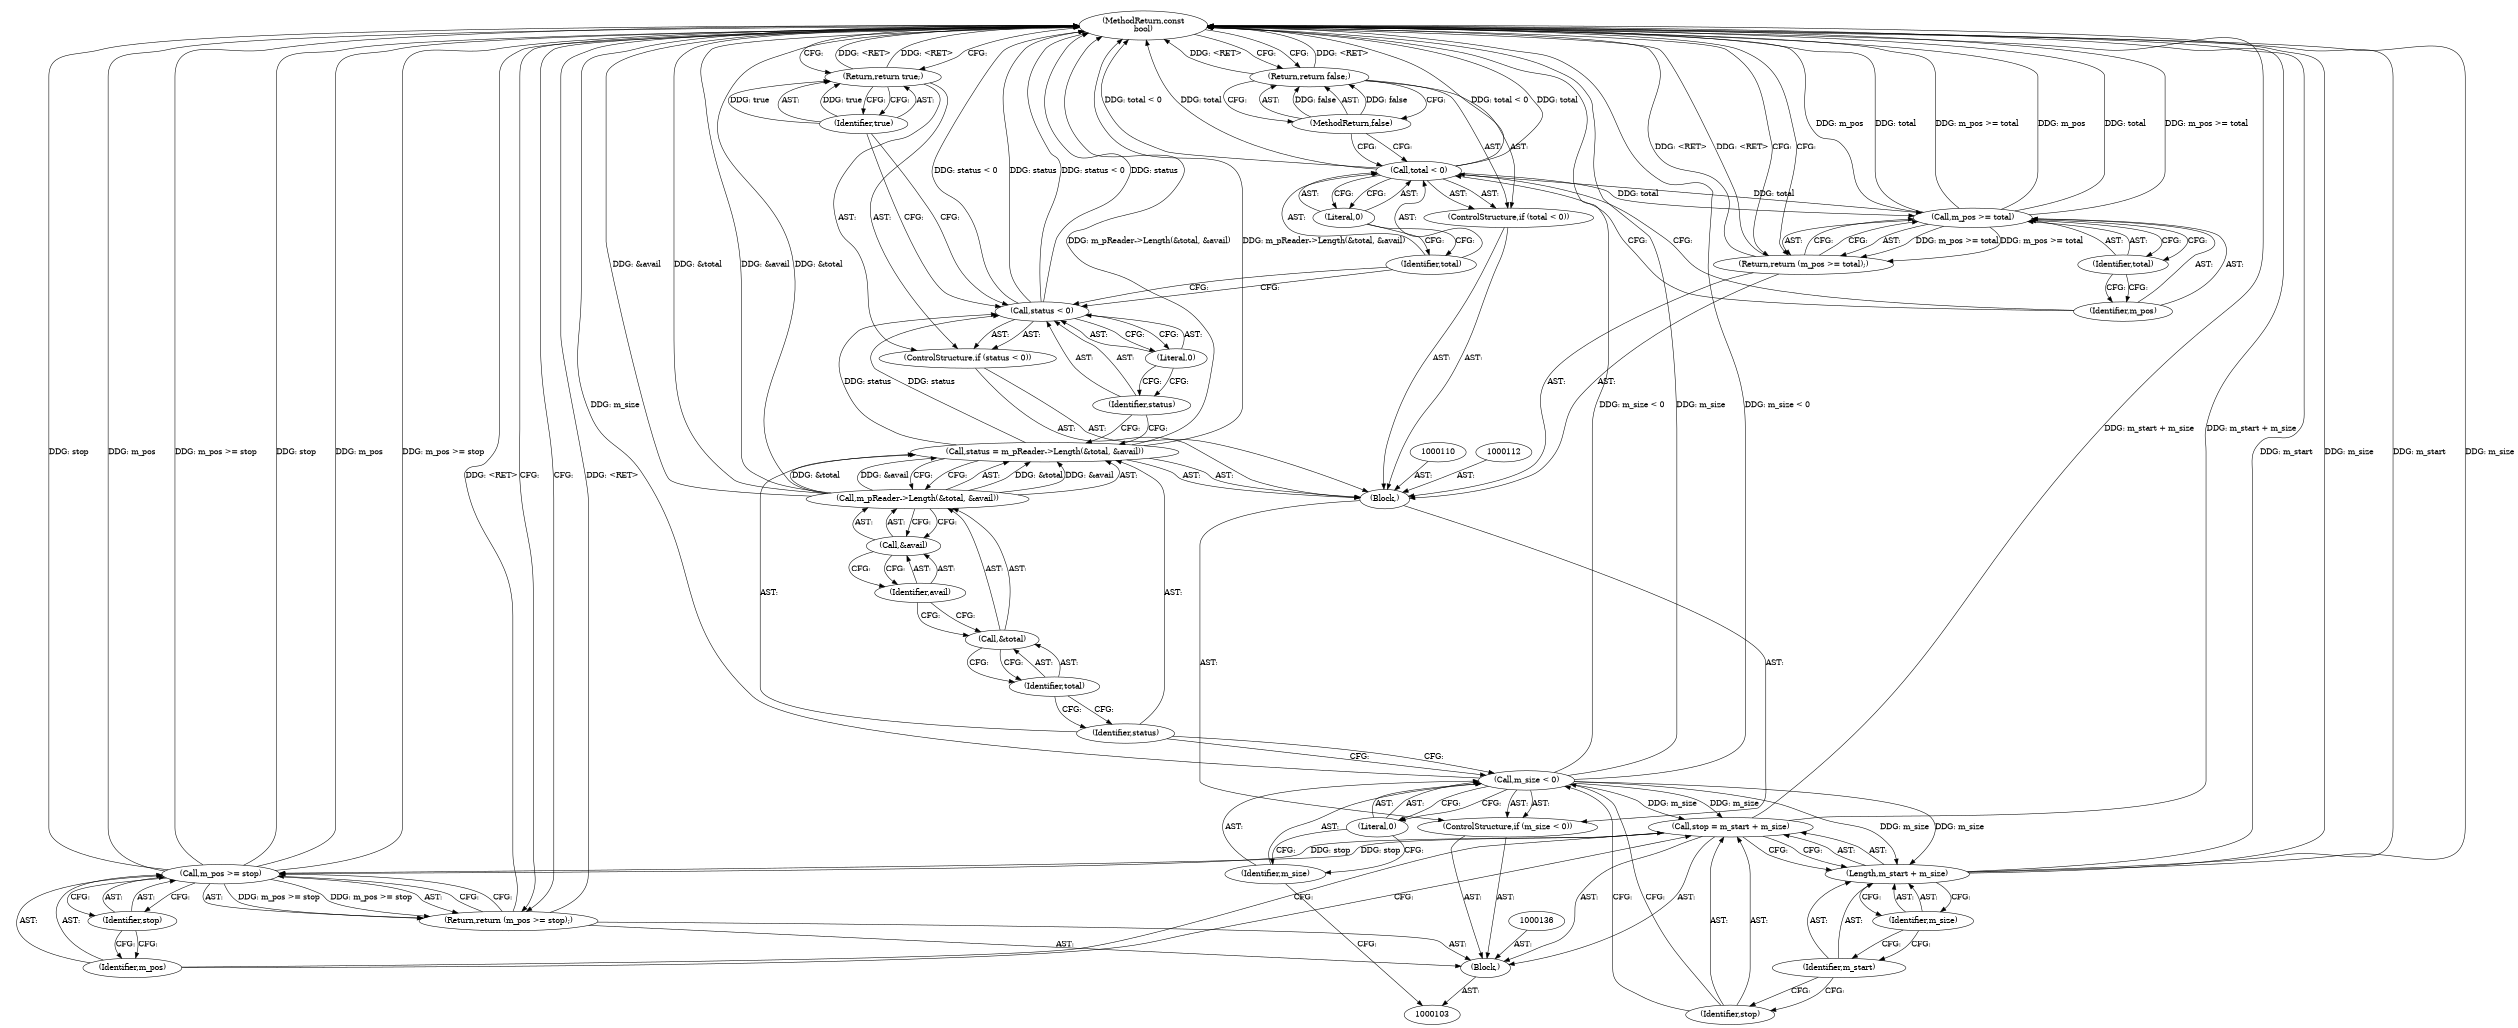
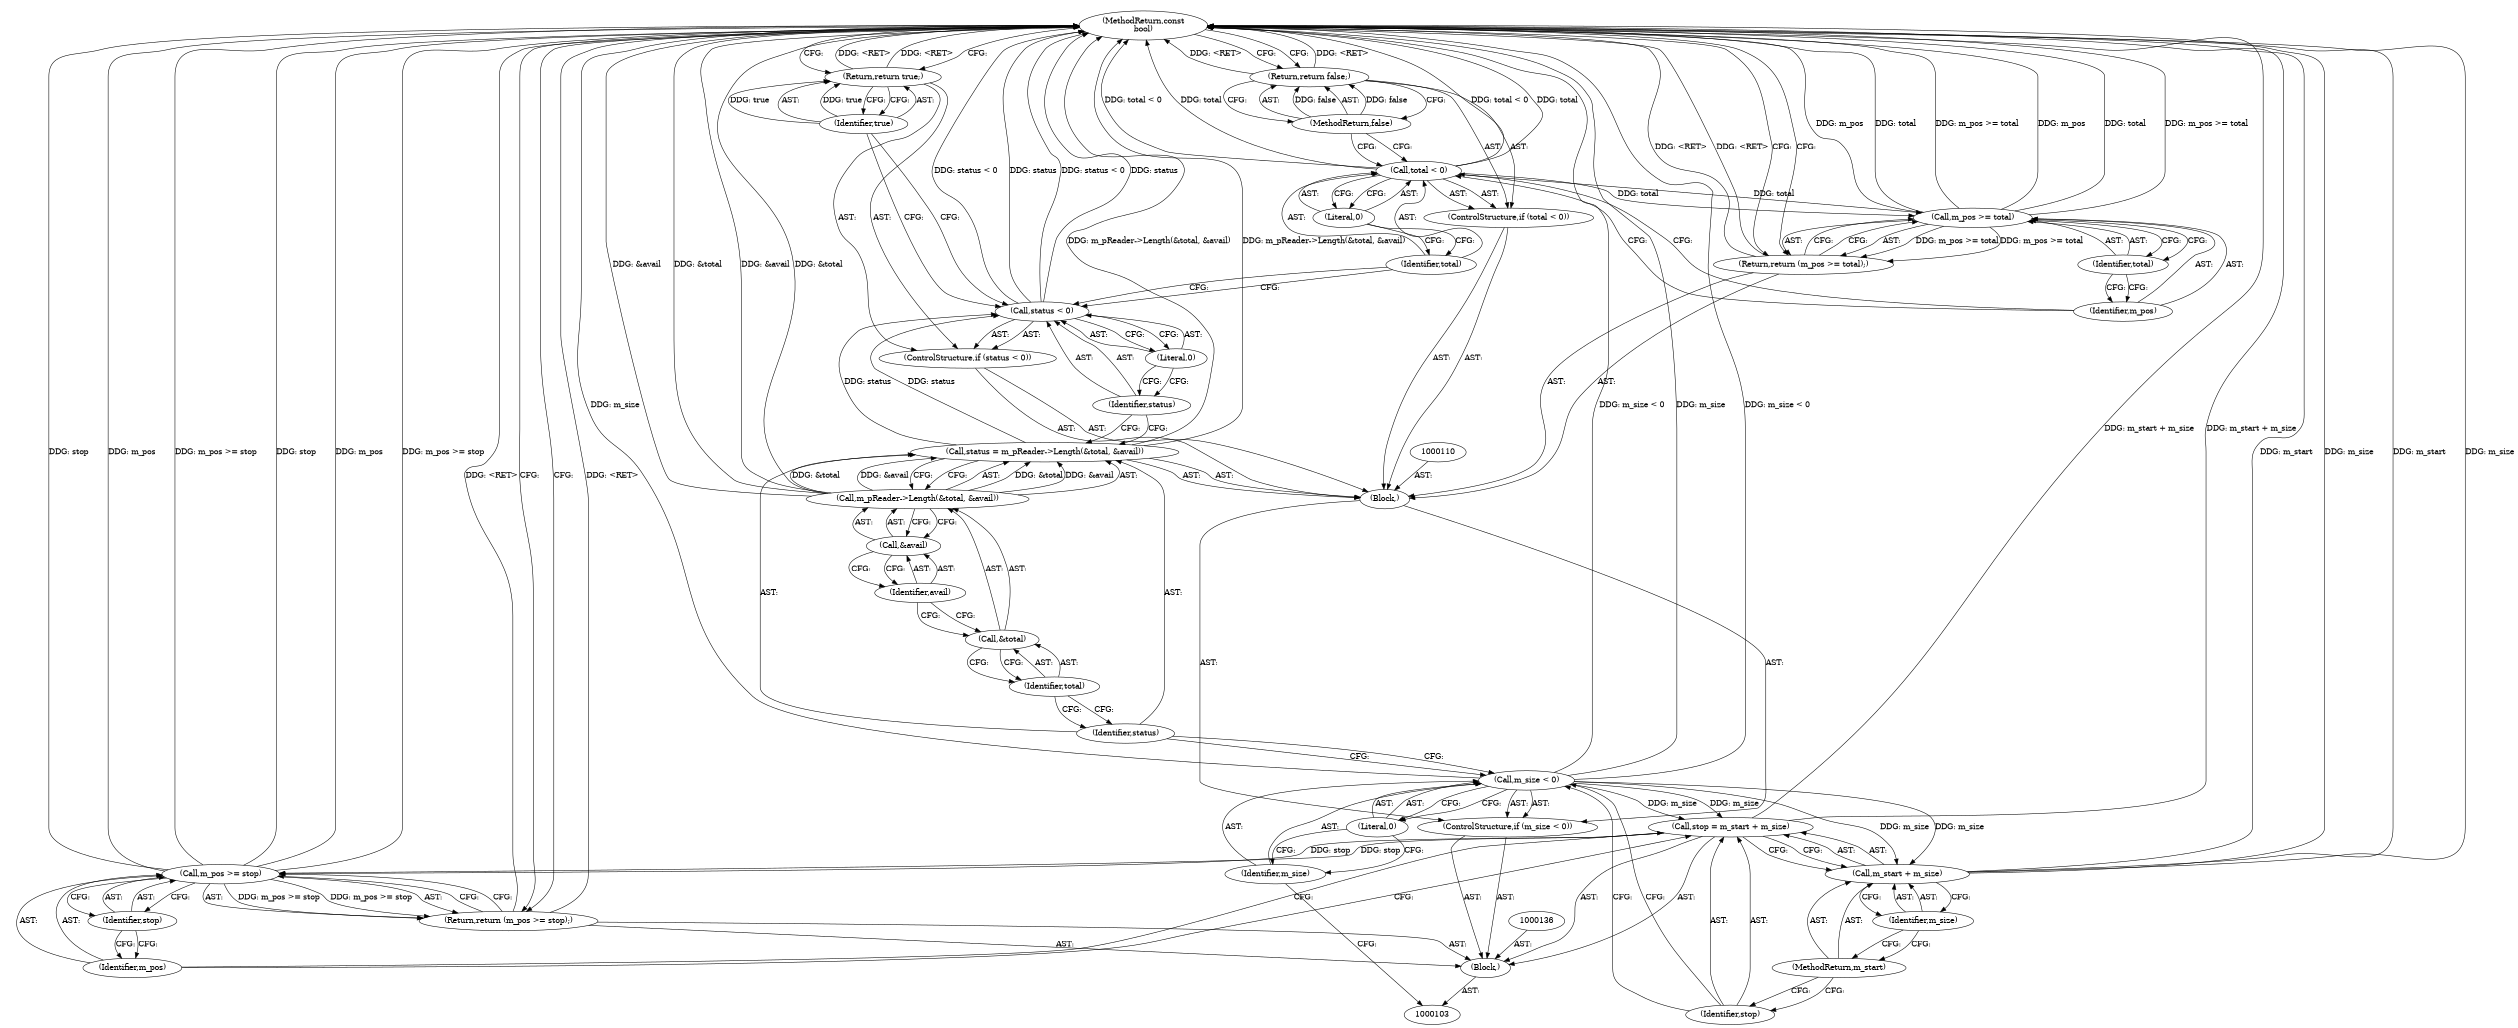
(1504, 452) -> none
(1897, 874) -> (1897, 874)
(1839, 968) -> (1839, 968)
